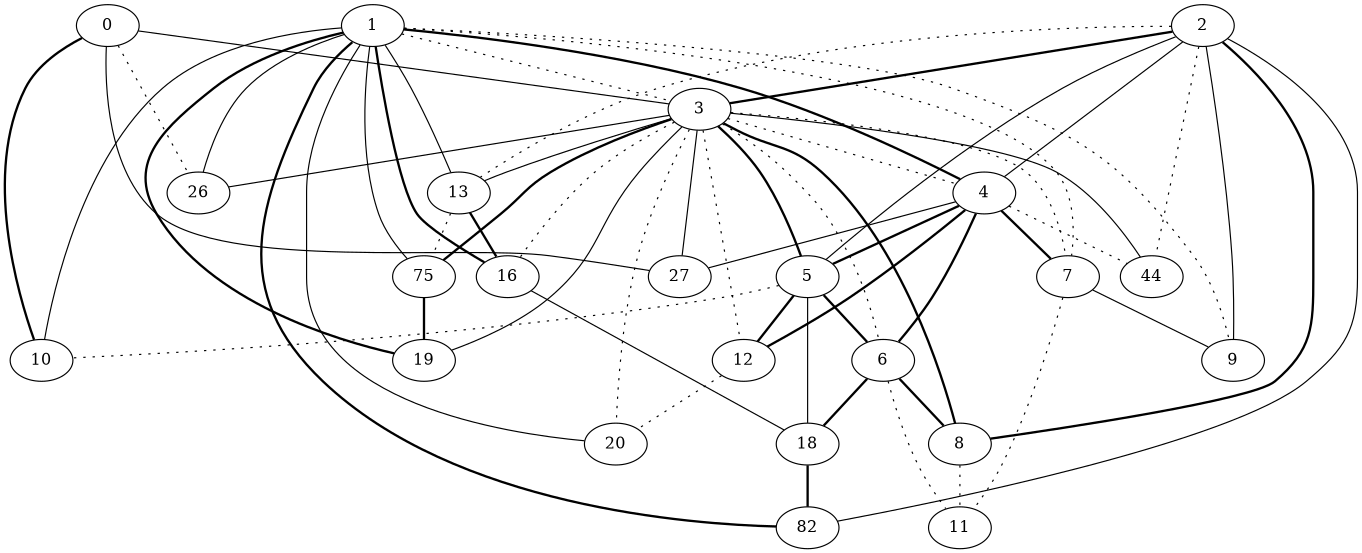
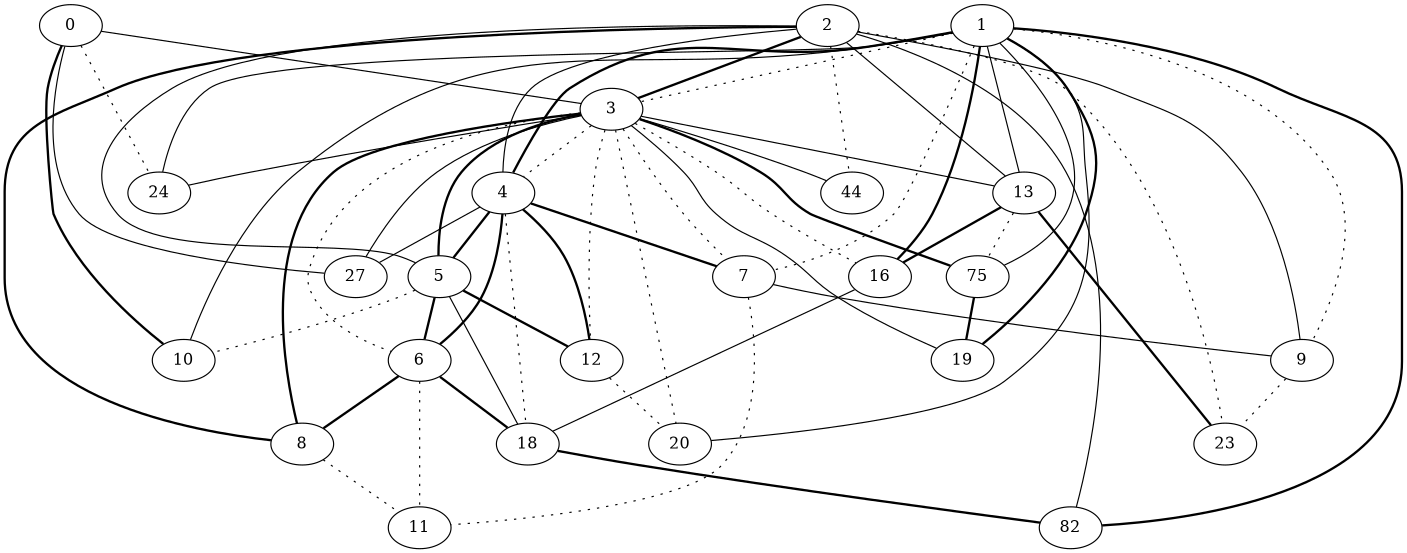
(814, 53) -> (926, 109)
(198, 193) -> (159, 193)
(1083, 242) -> (515, 308)
none -> (1225, 444)
